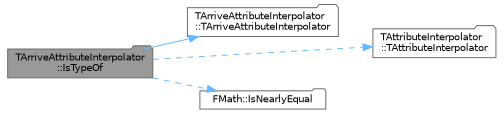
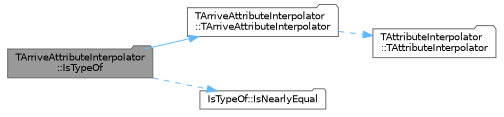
(258, 53) -> (351, 33)
(263, 100) -> (263, 100)
